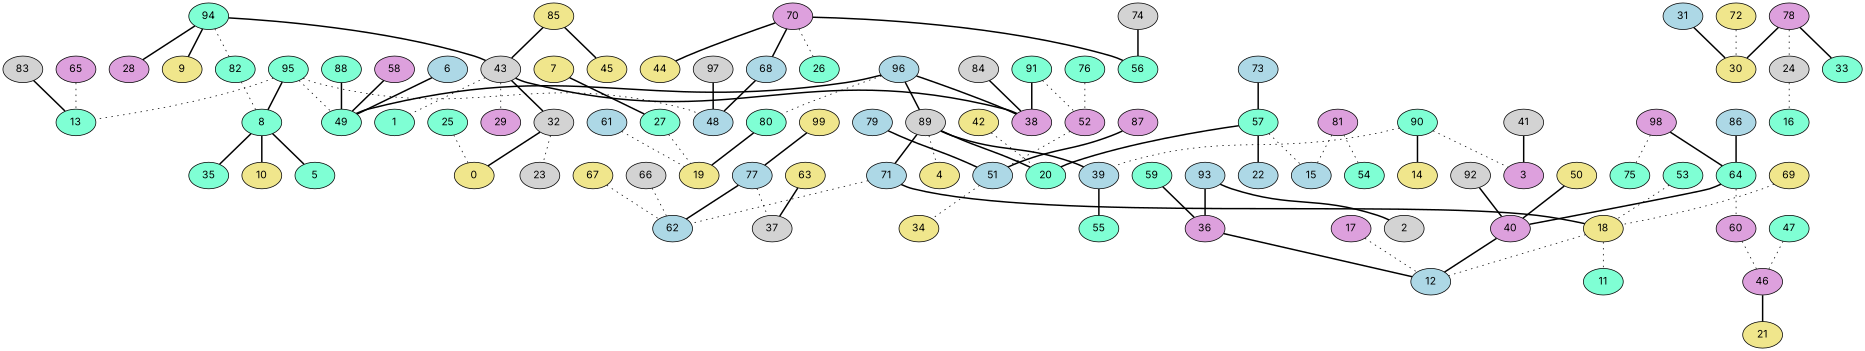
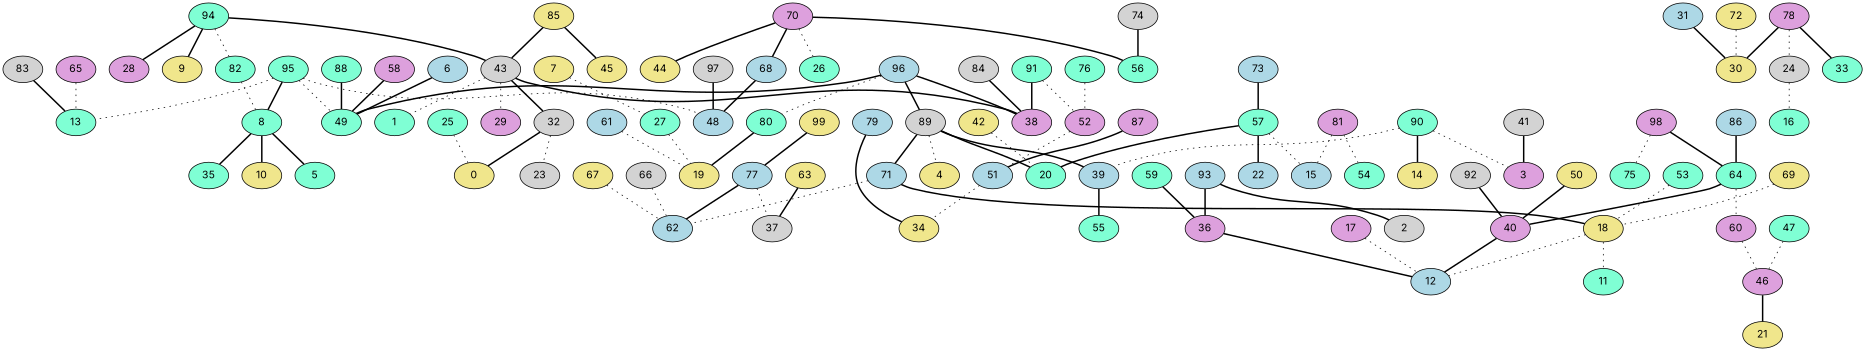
(622, 103) -> (622, 103)
(926, 146) -> (860, 188)
